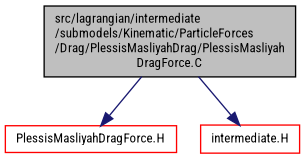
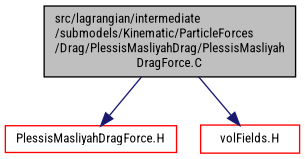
(250, 139) -> (250, 139)
